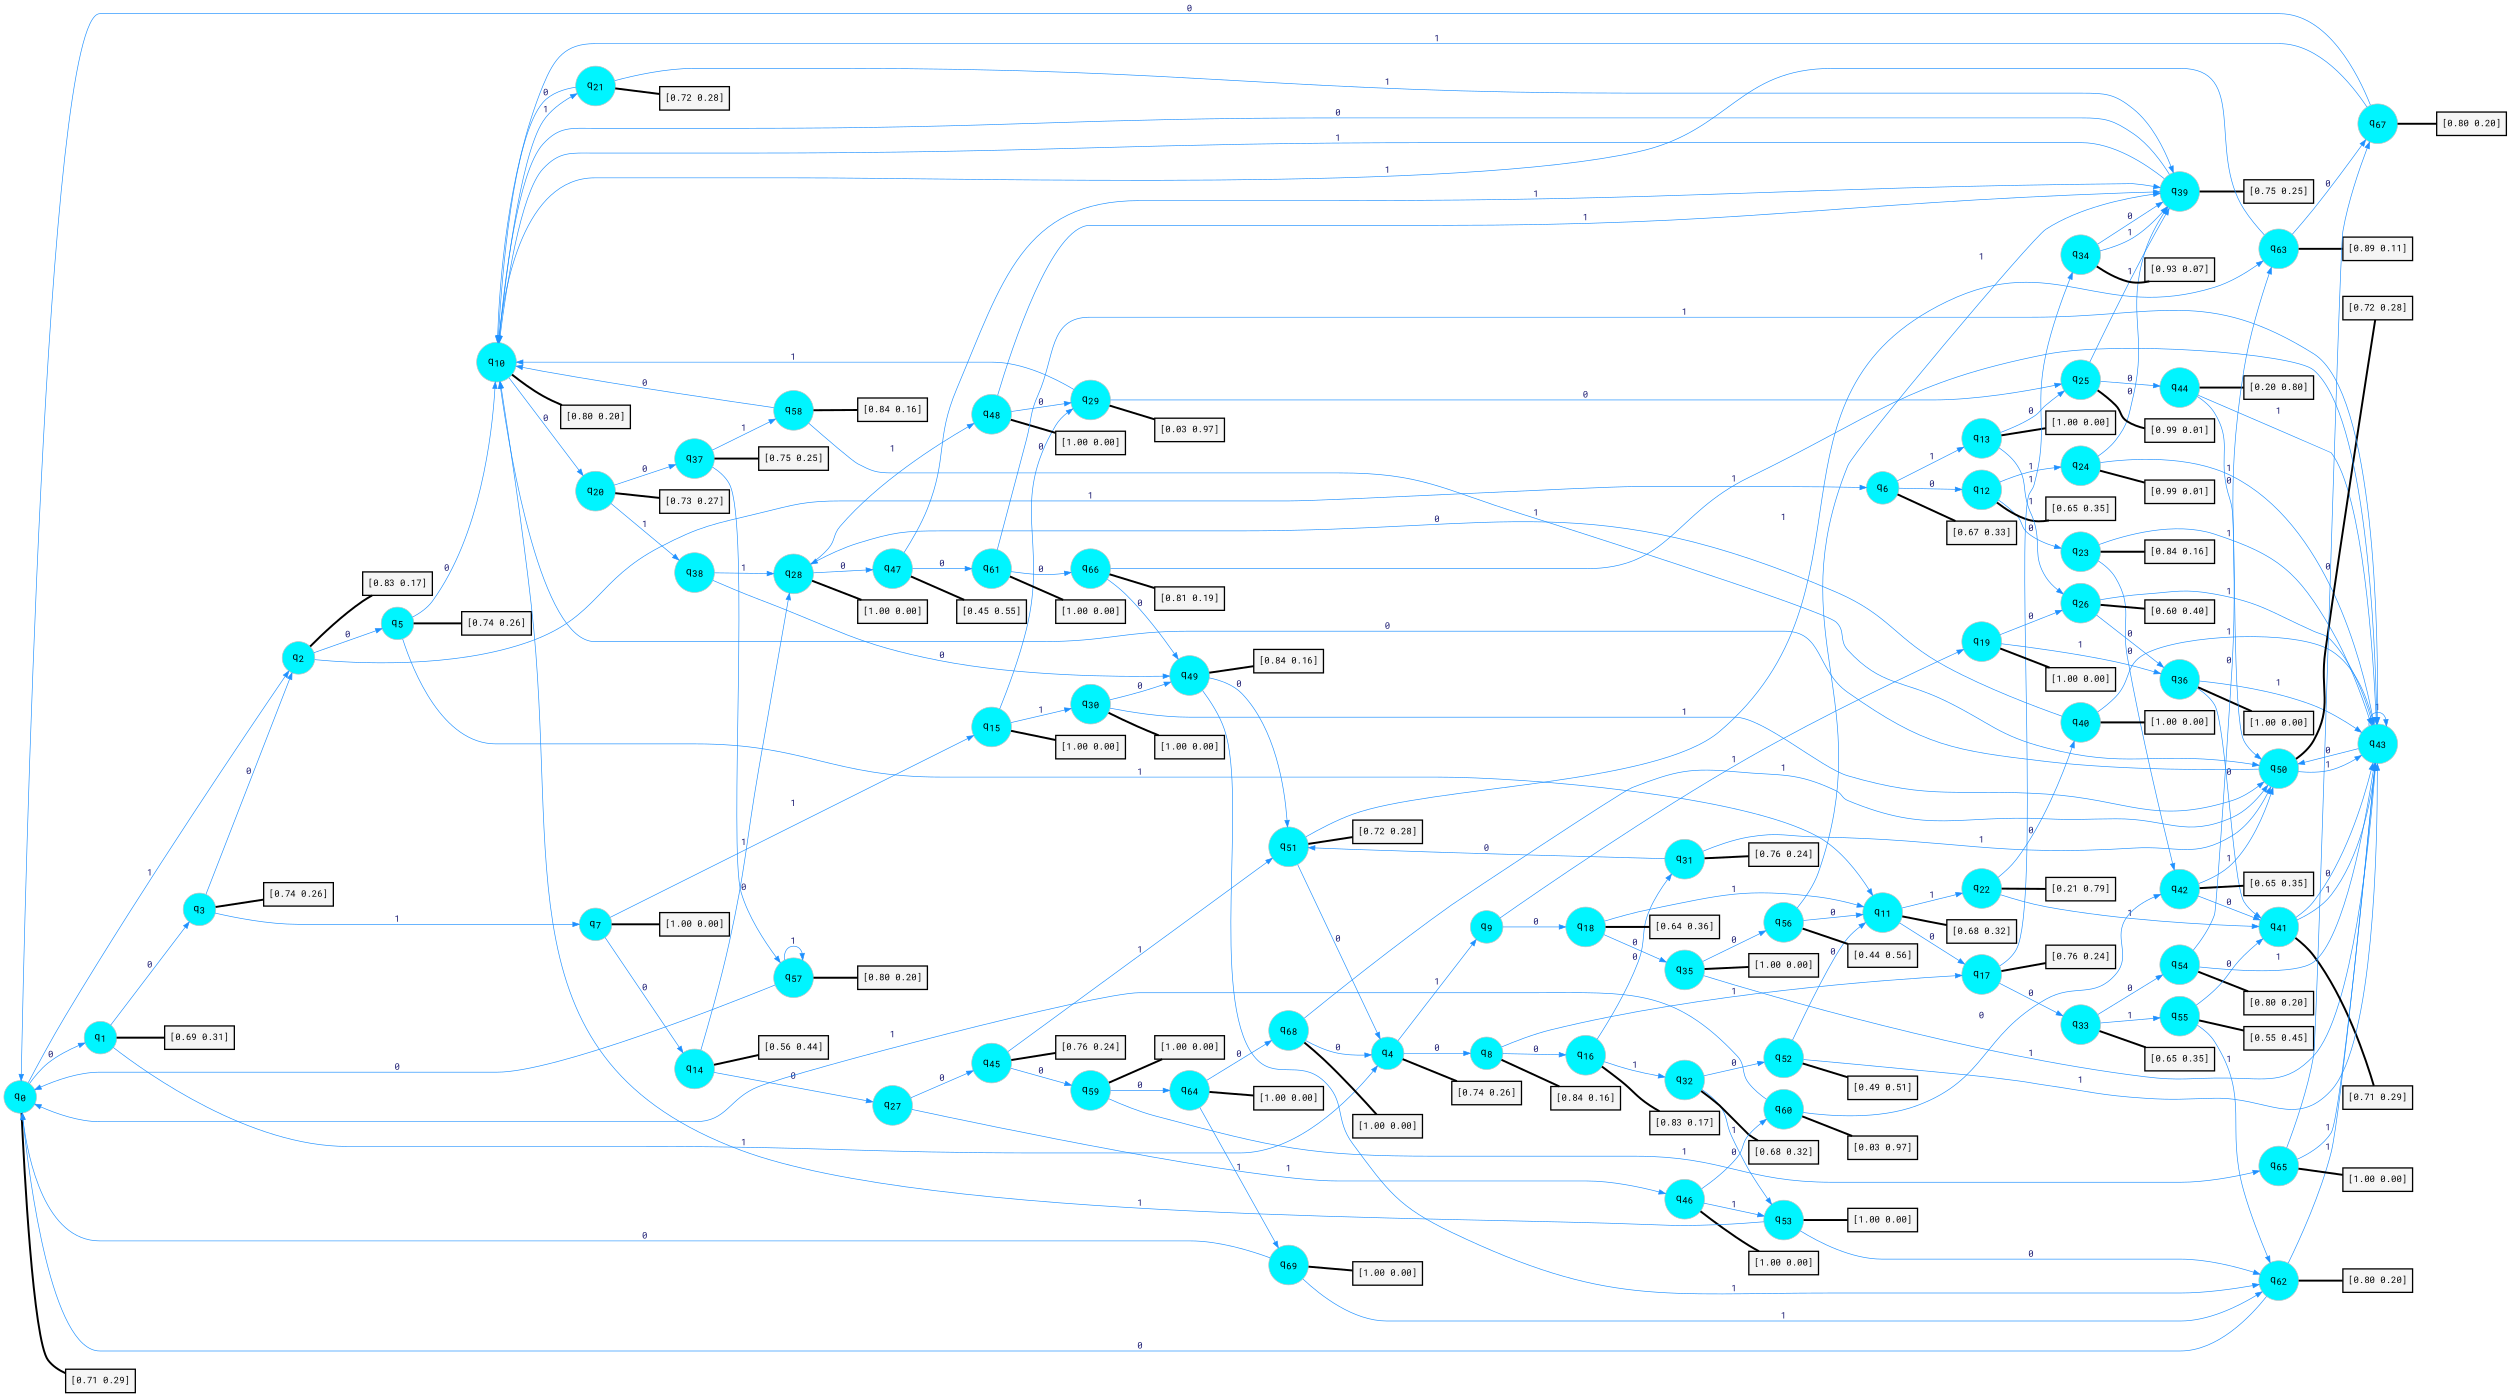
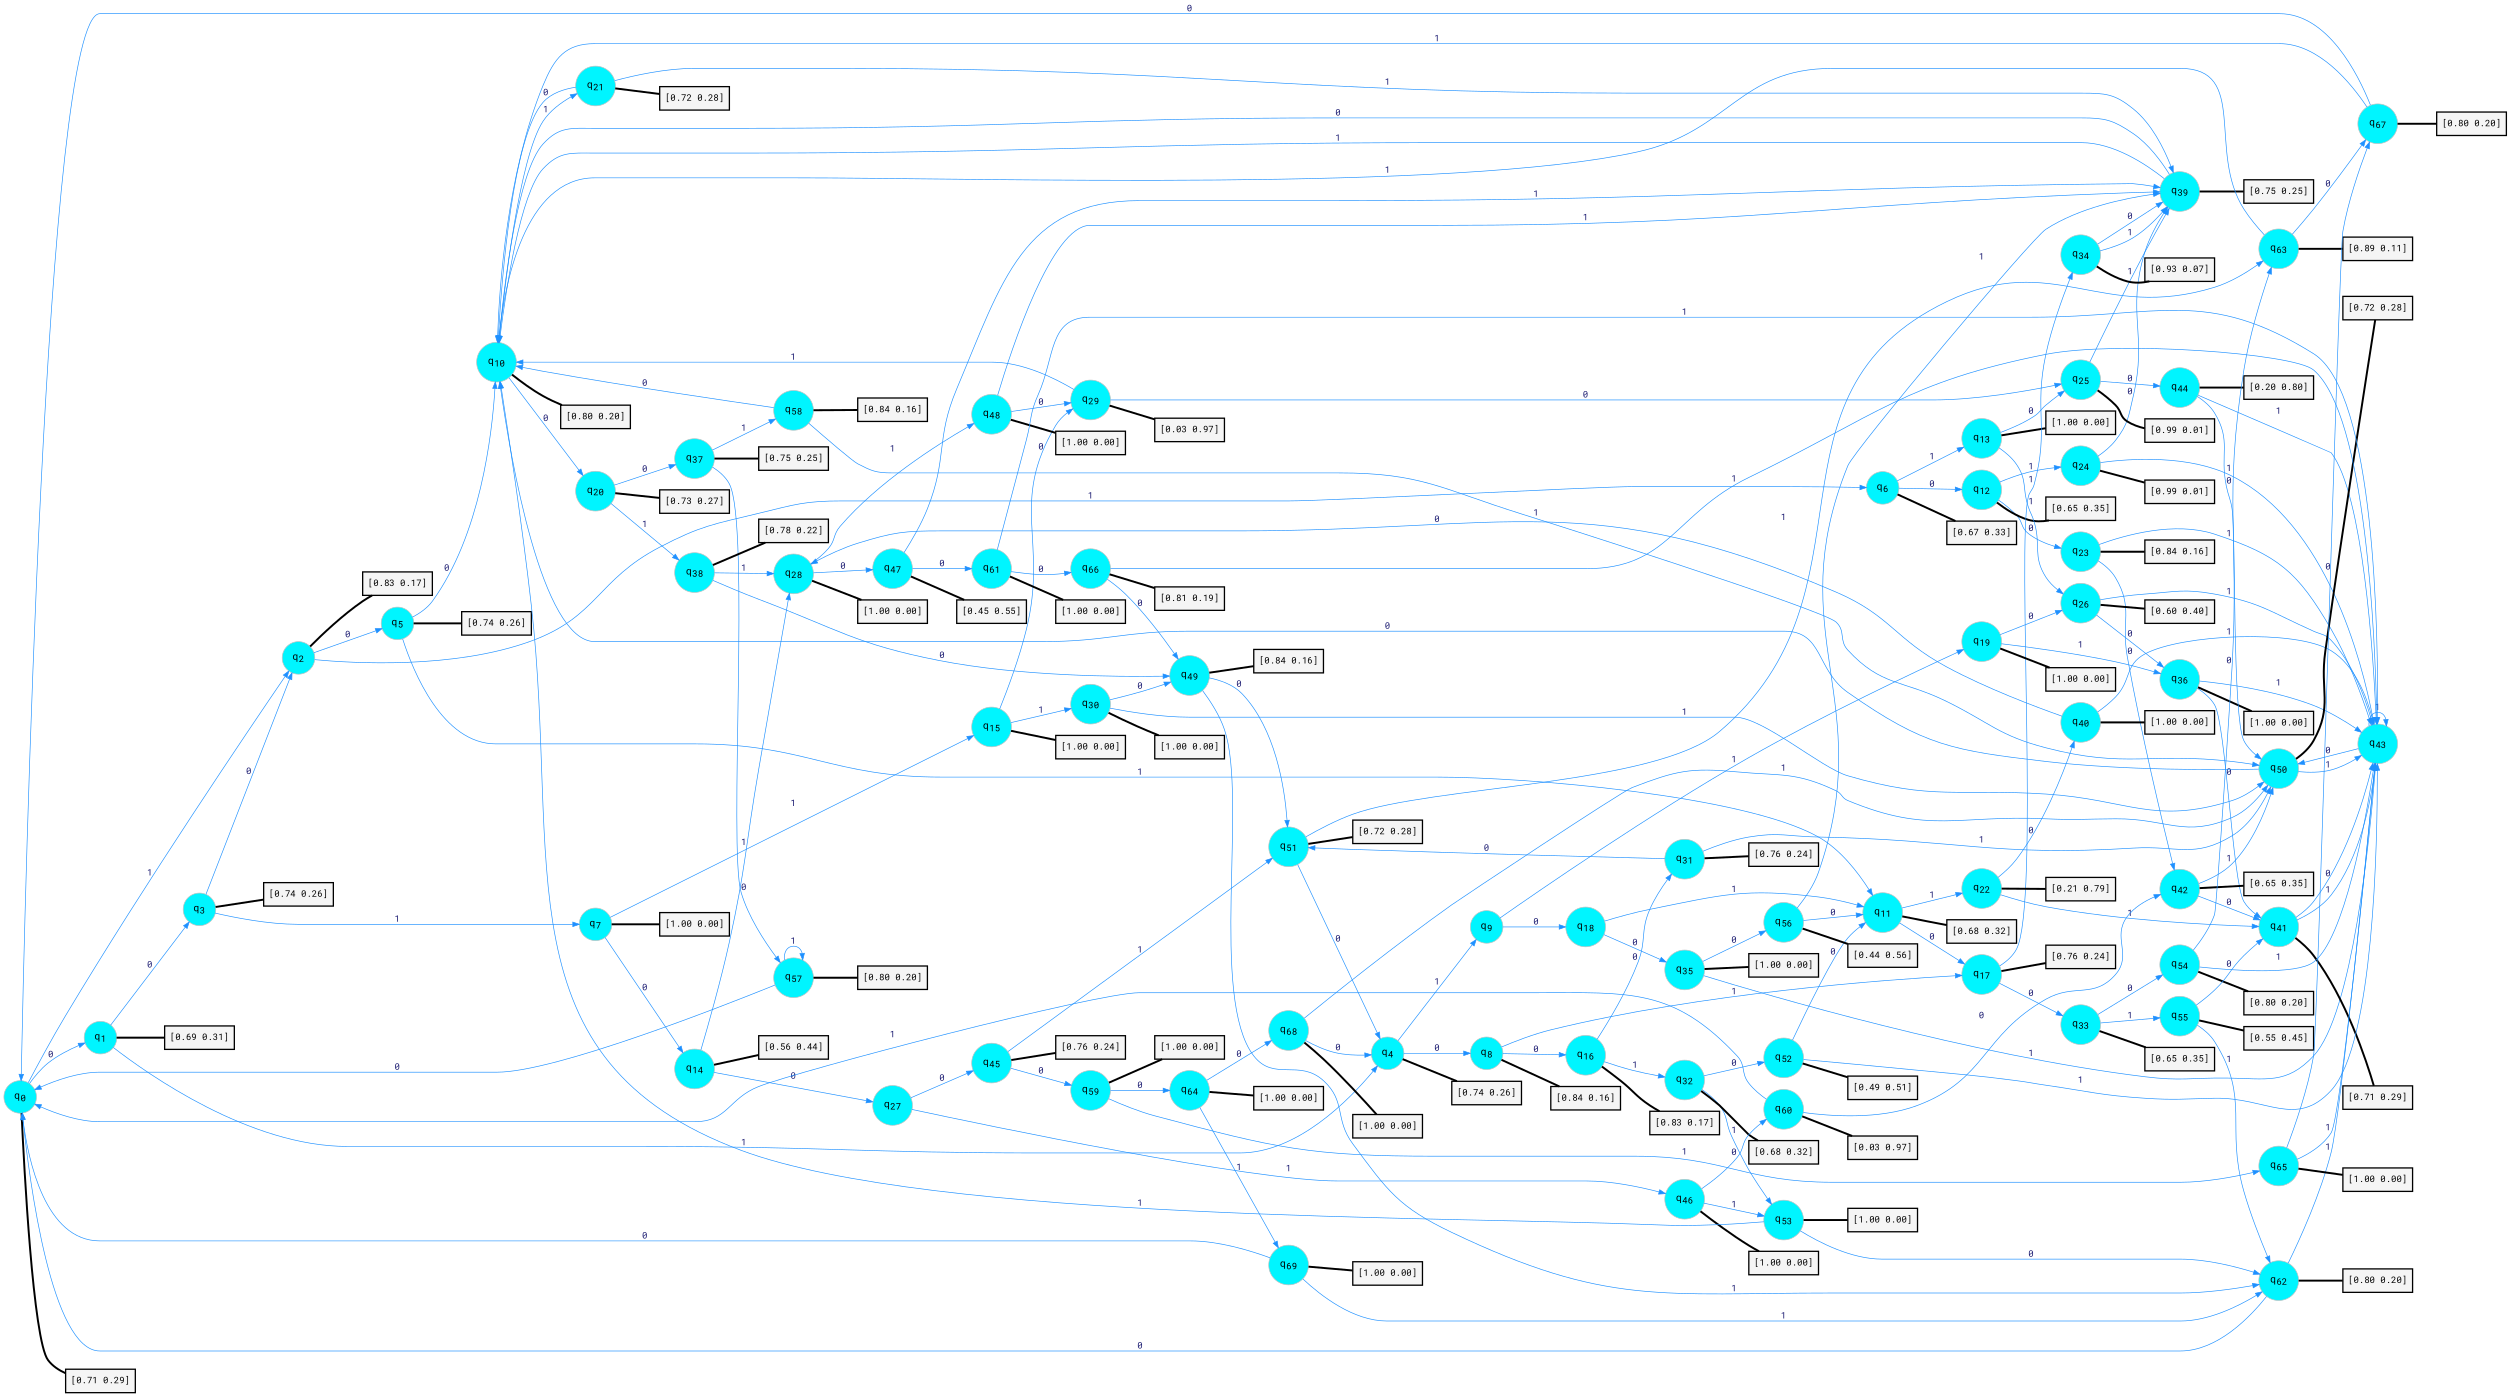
none -> (794, 531)
(1685, 927) -> none
